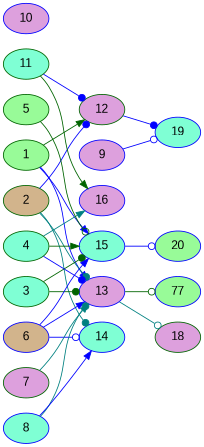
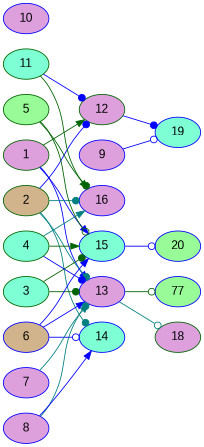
none -> (62, 152)
(26, 155) -> (26, 155)
none -> (61, 201)
(26, 383) -> (26, 383)
(26, 428) -> (26, 428)
